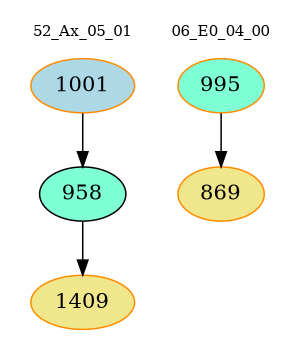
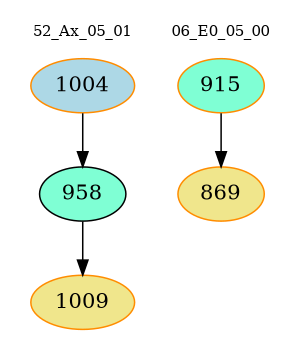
(221, 32) -> (221, 32)
(83, 86) -> (83, 86)
(221, 86) -> (221, 86)
(83, 302) -> (83, 302)
